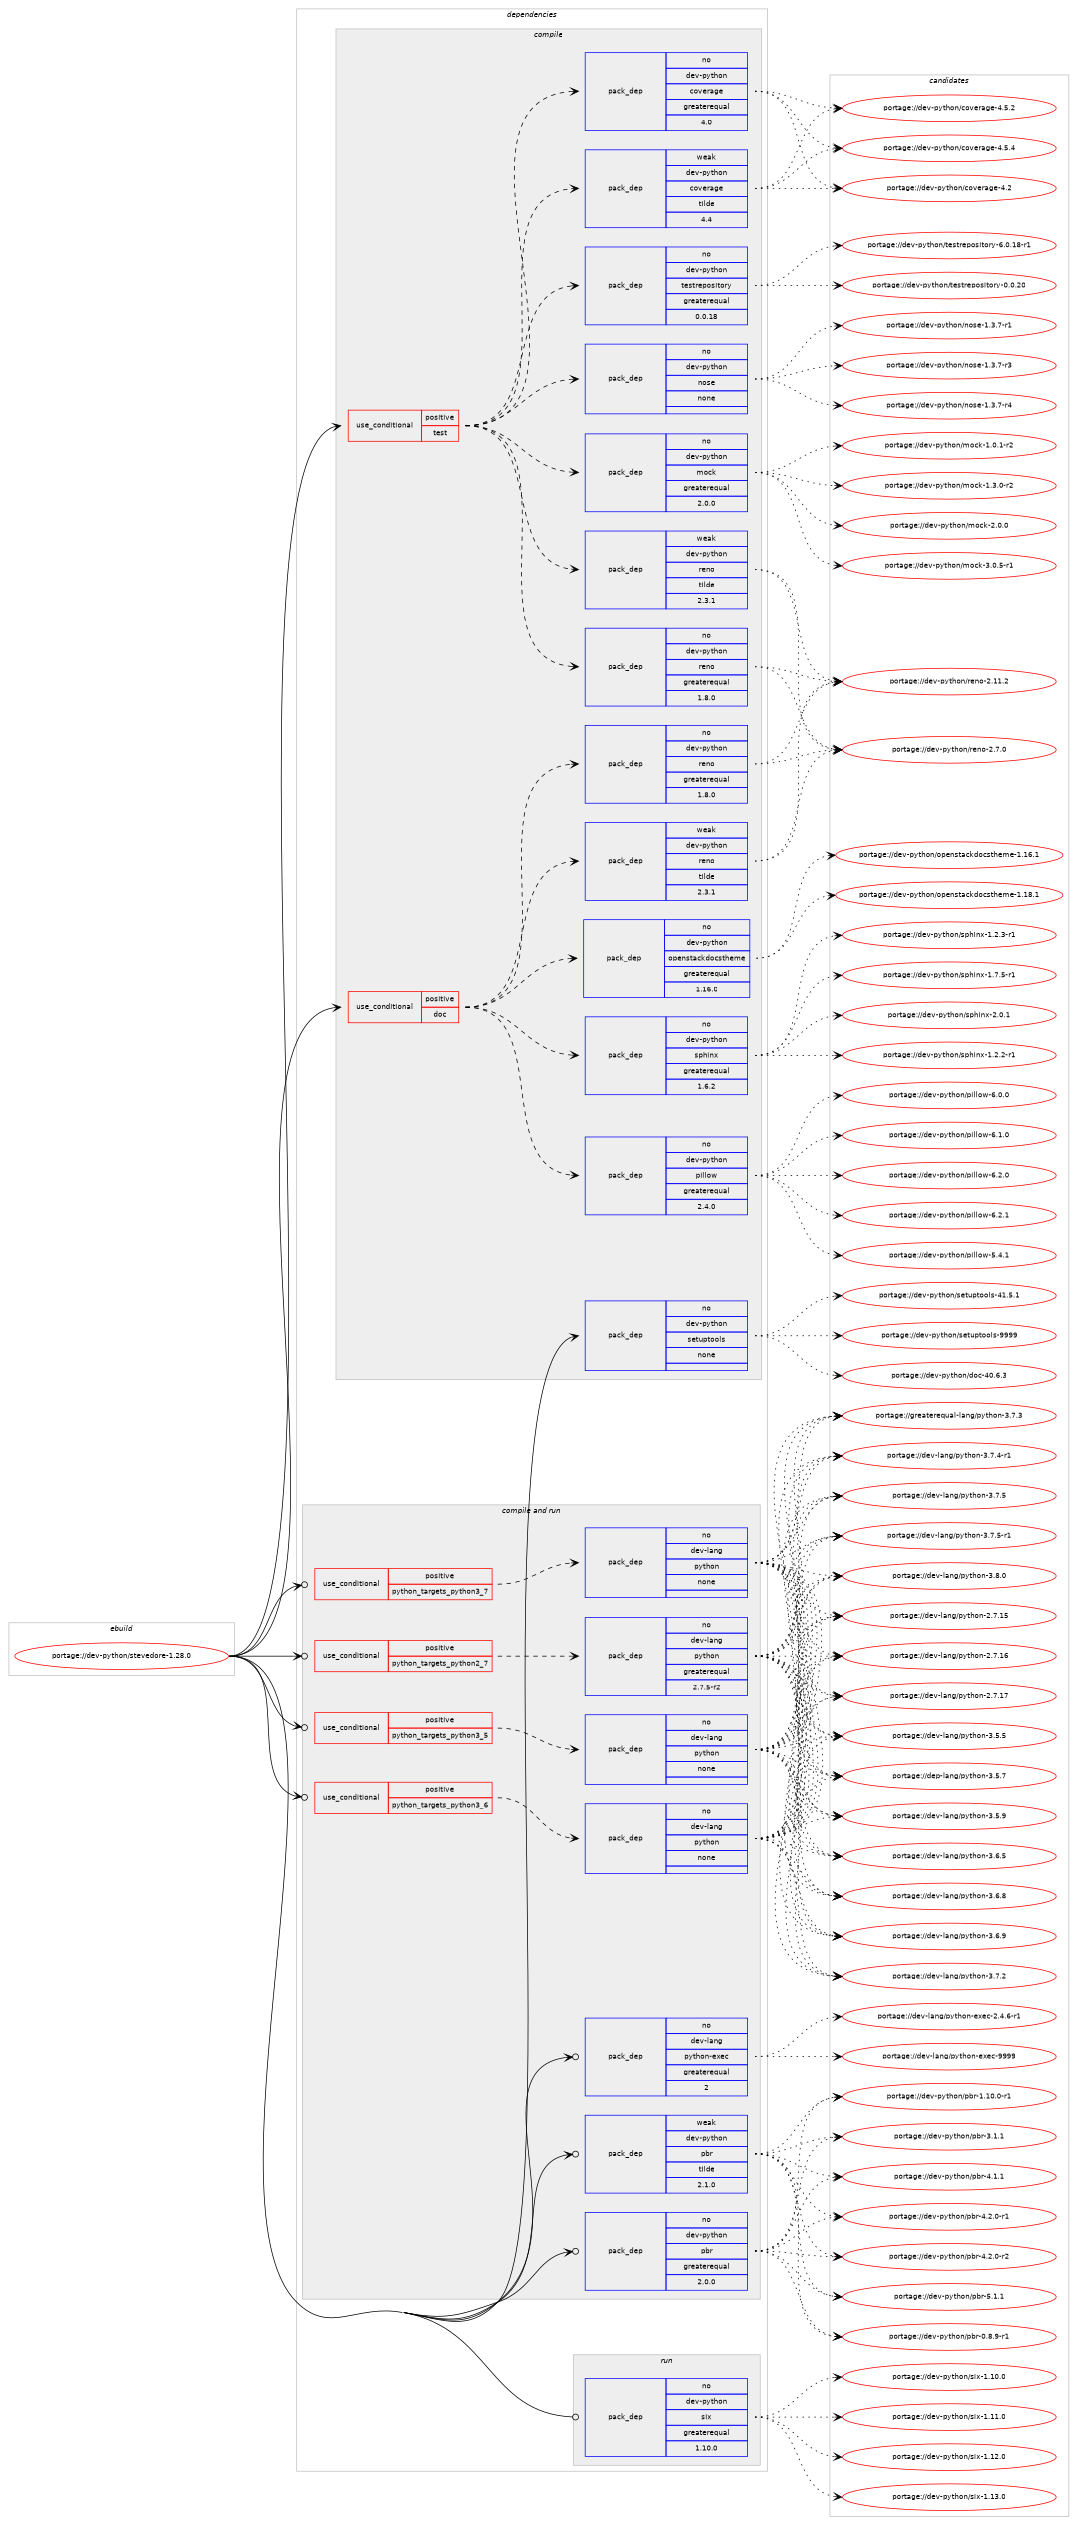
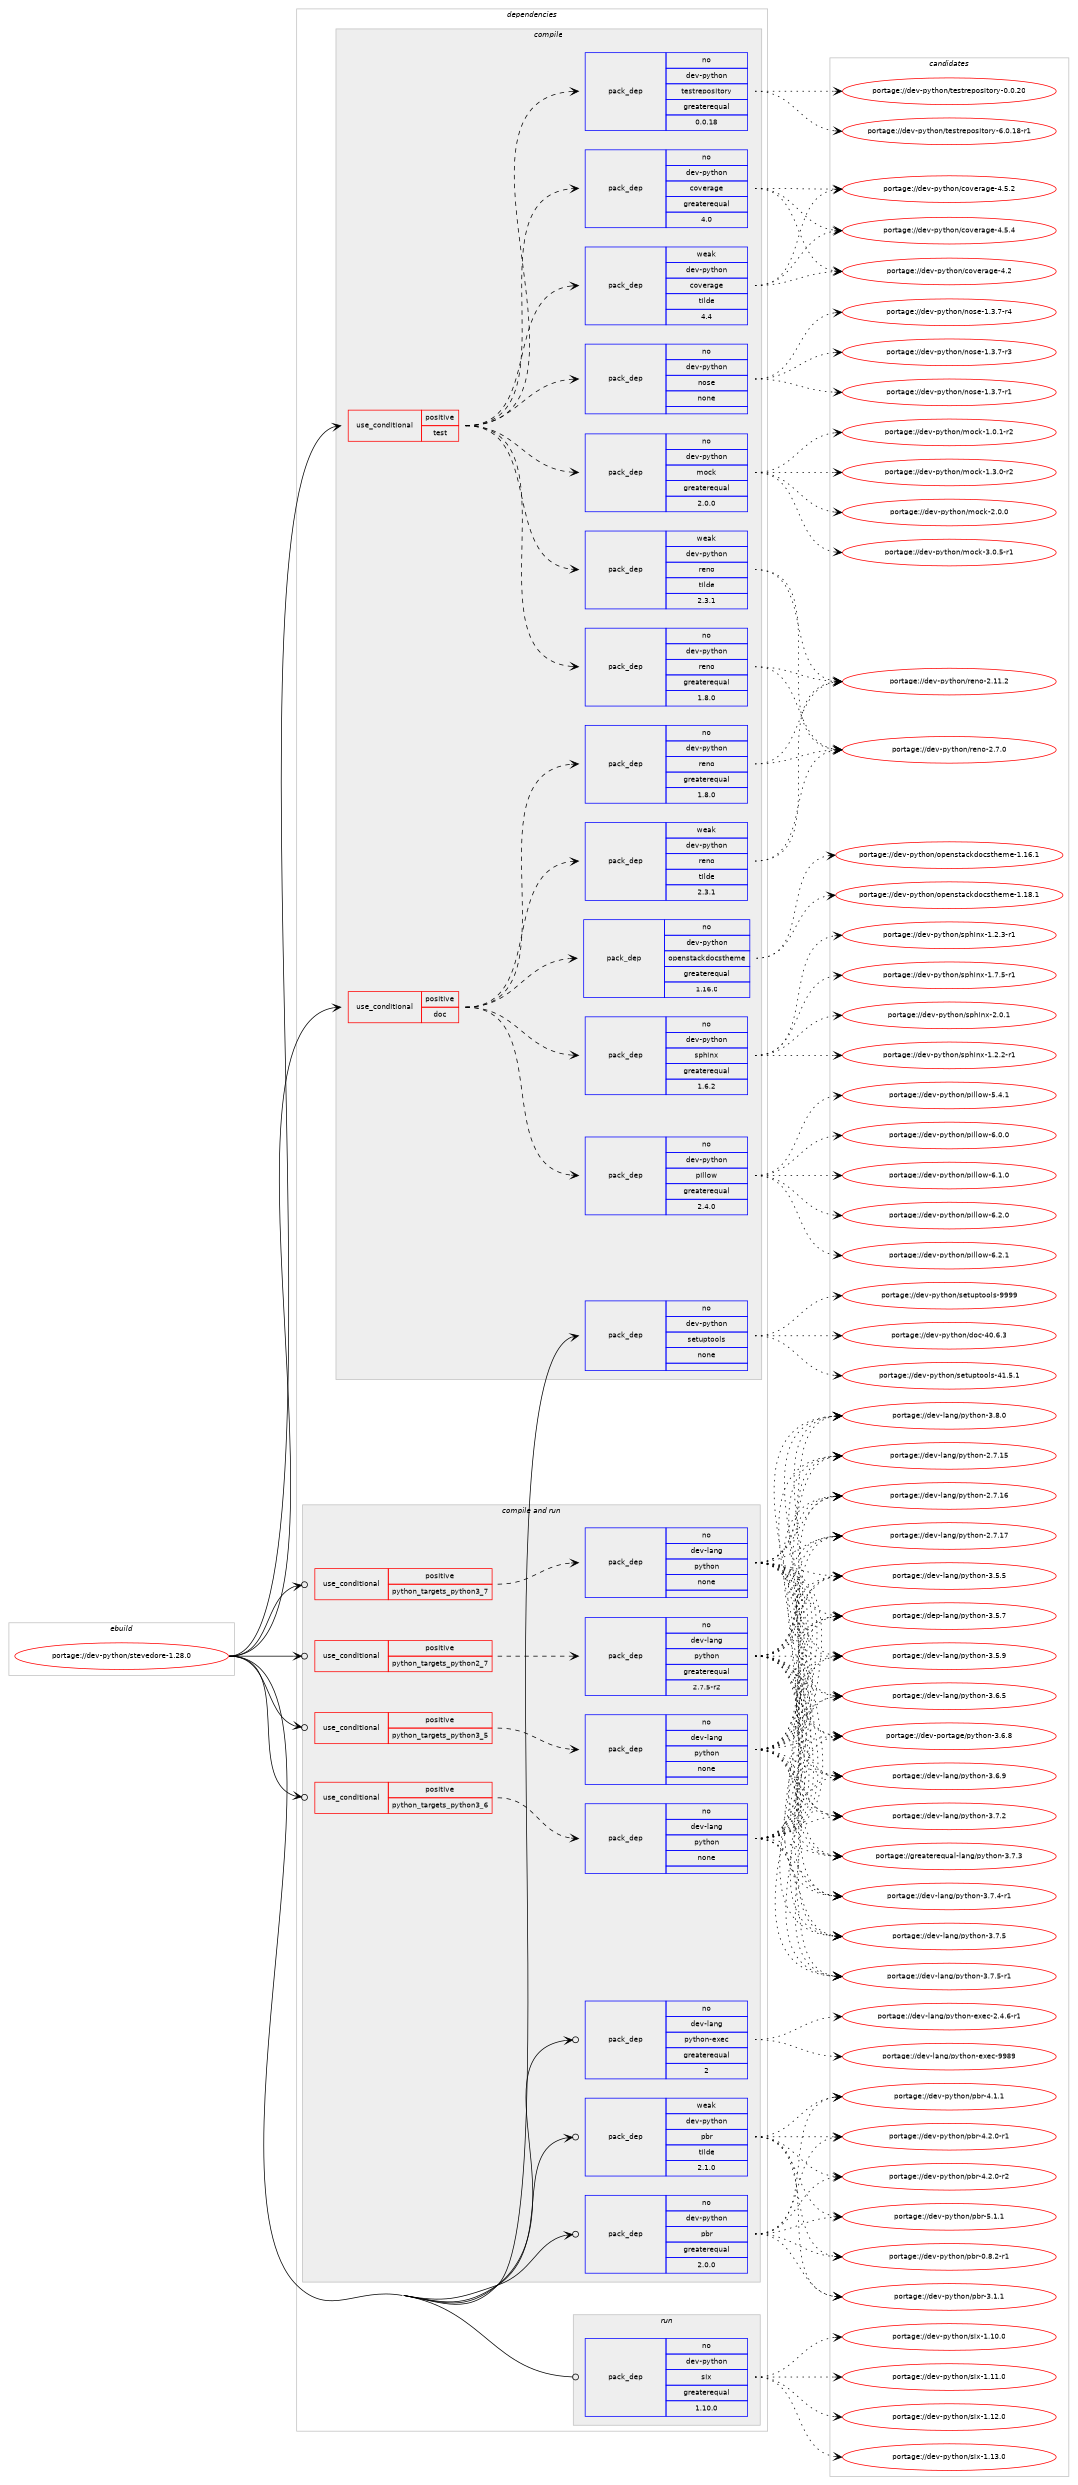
(949, 1896) -> (949, 1736)
(949, 2057) -> (949, 2057)
(949, 2097) -> none
(949, 2337) -> (949, 2257)
